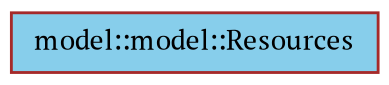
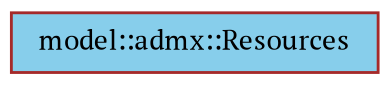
(195, 43) -> (195, 43)
